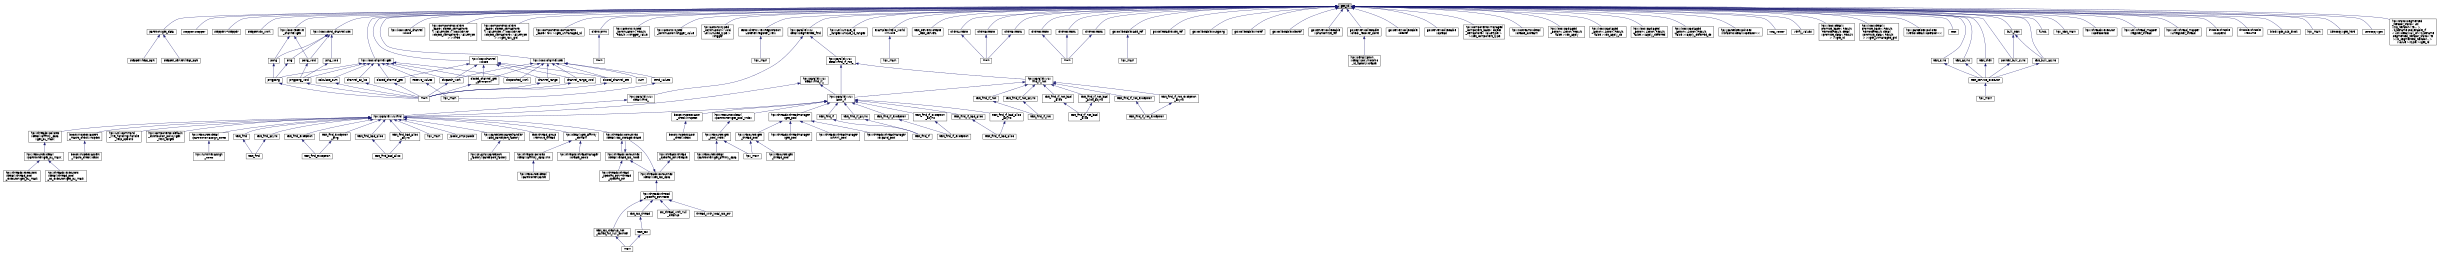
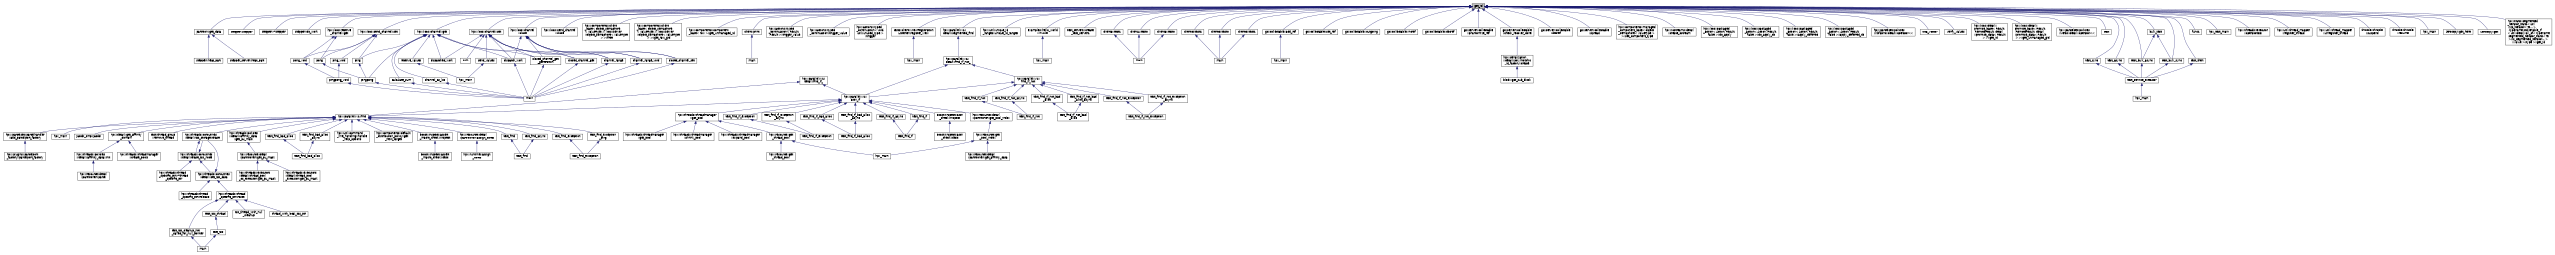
(1820, 10) -> (1517, 73)
(2013, 61) -> (2172, 61)
(335, 71) -> (393, 48)
(641, 99) -> none
(664, 167) -> (203, 187)
